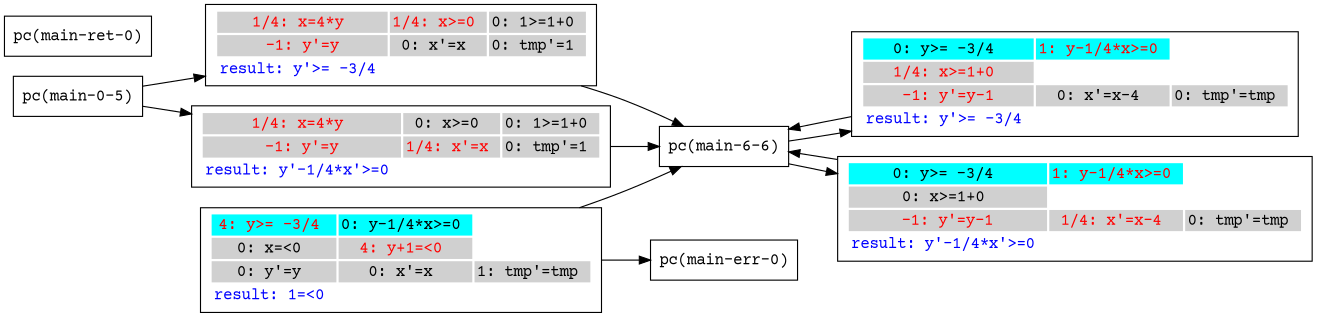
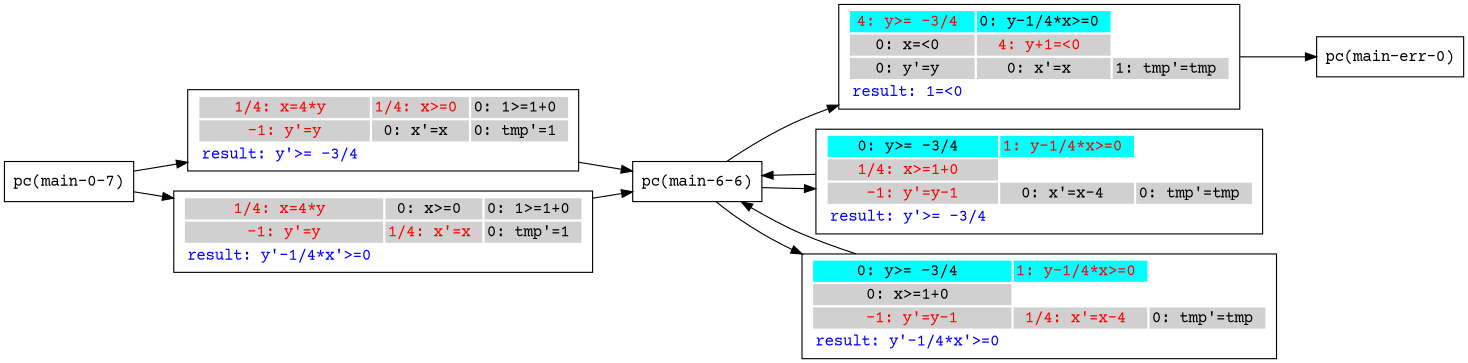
(78, 36) -> none
(78, 96) -> (69, 182)
(626, 191) -> (776, 132)
